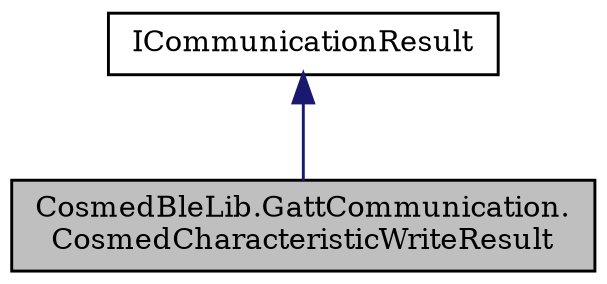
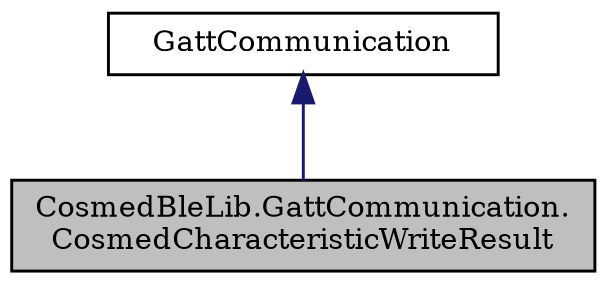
(303, 44) -> (303, 44)
